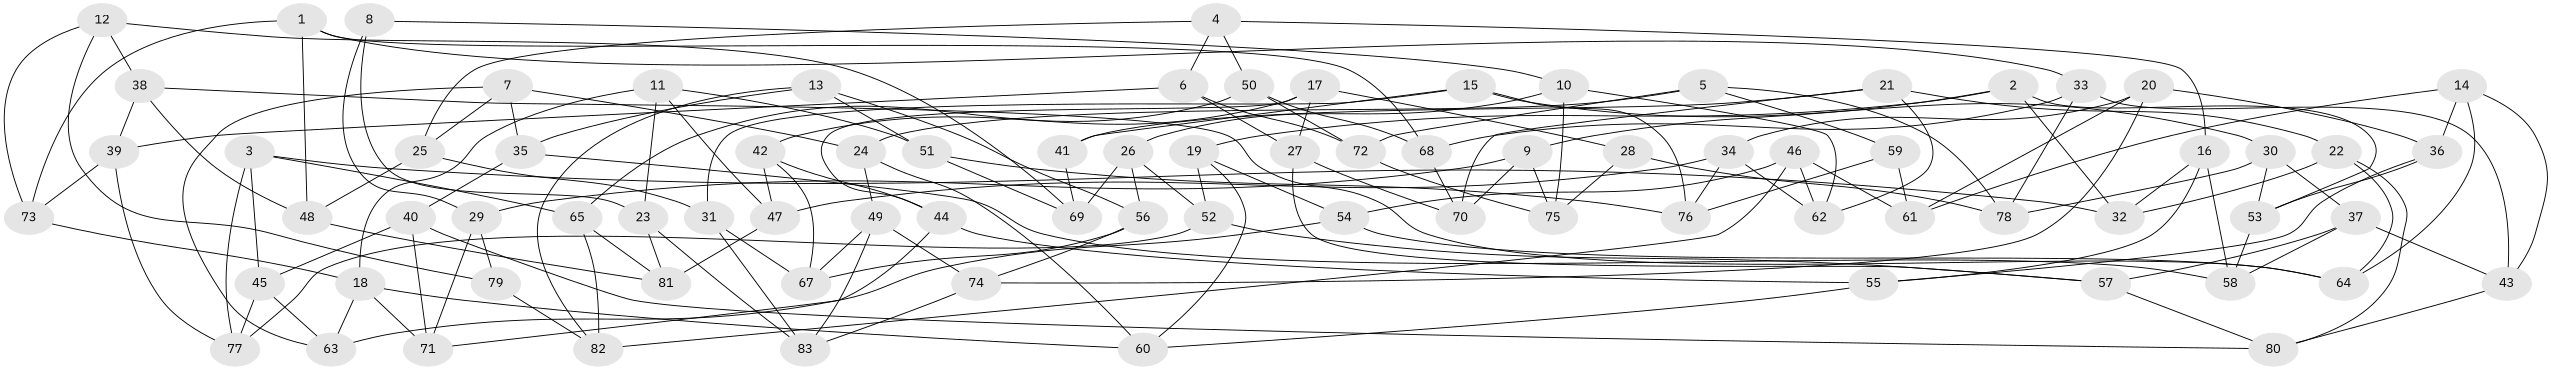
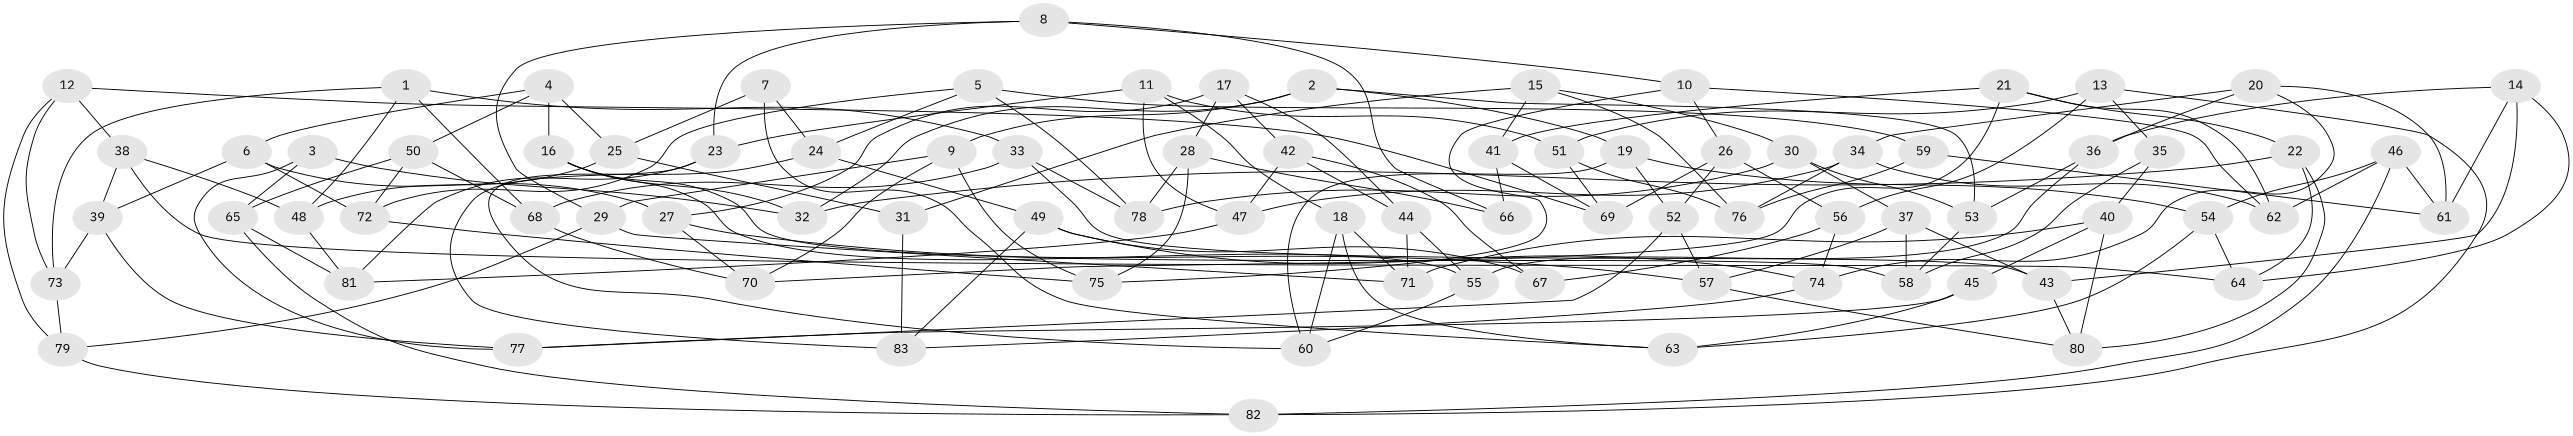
(513, 113) -> none
(255, 218) -> none
none -> (1507, 218)
(188, 249) -> (59, 317)
(758, 251) -> none
